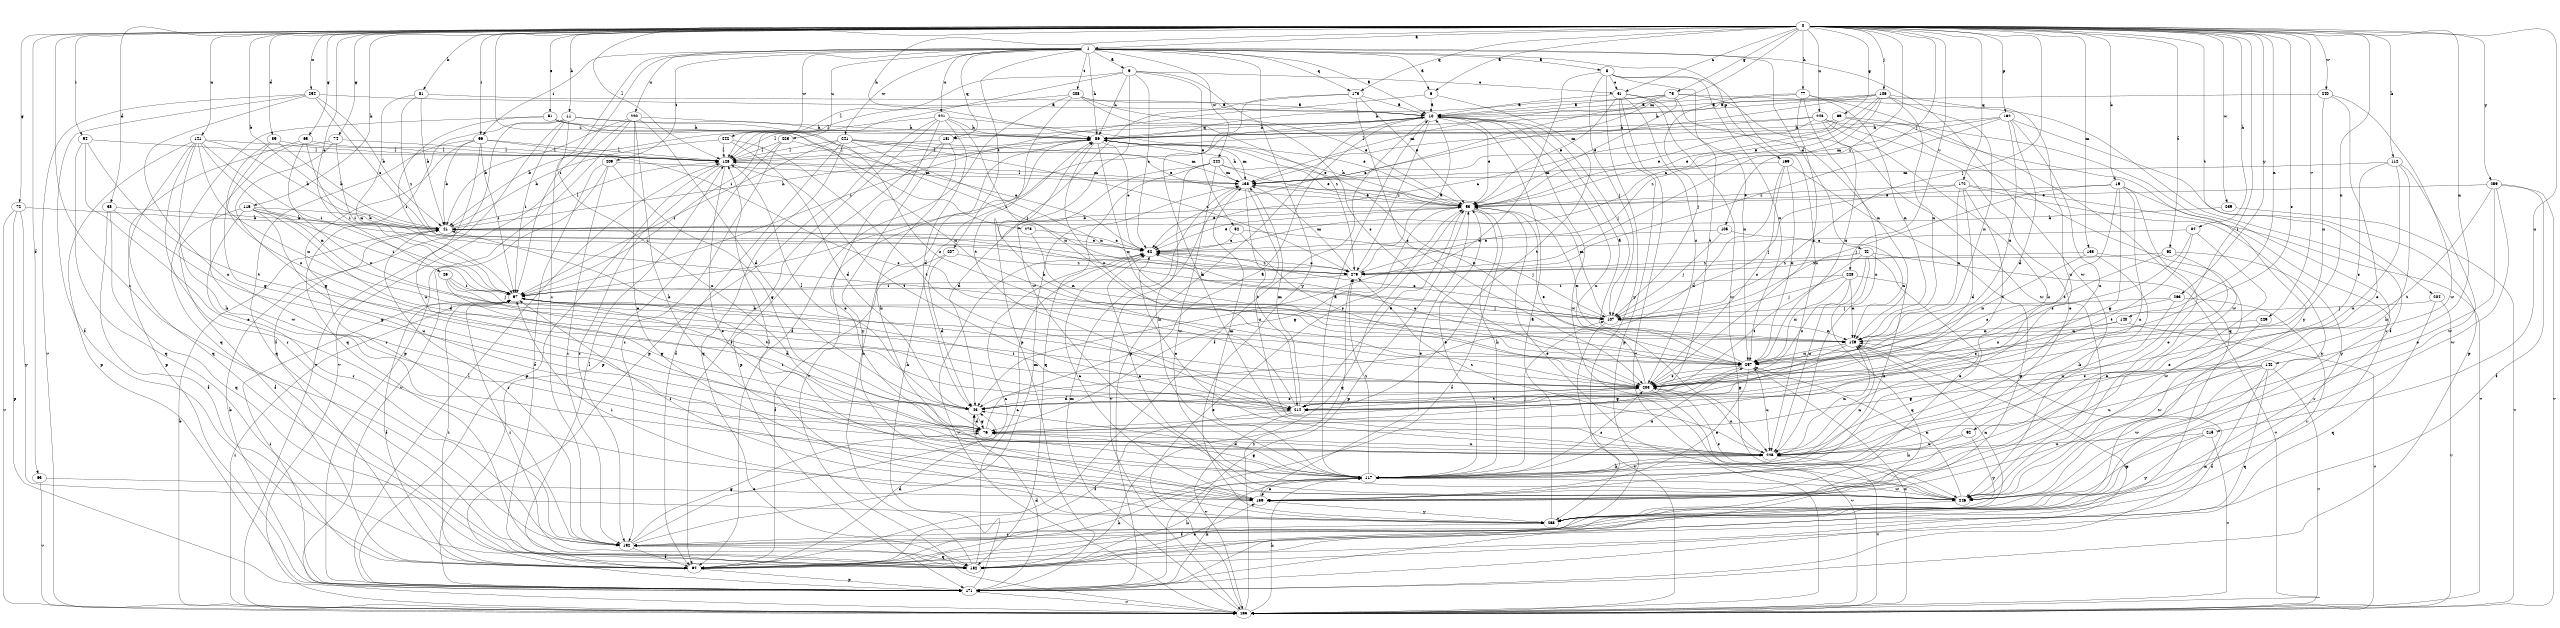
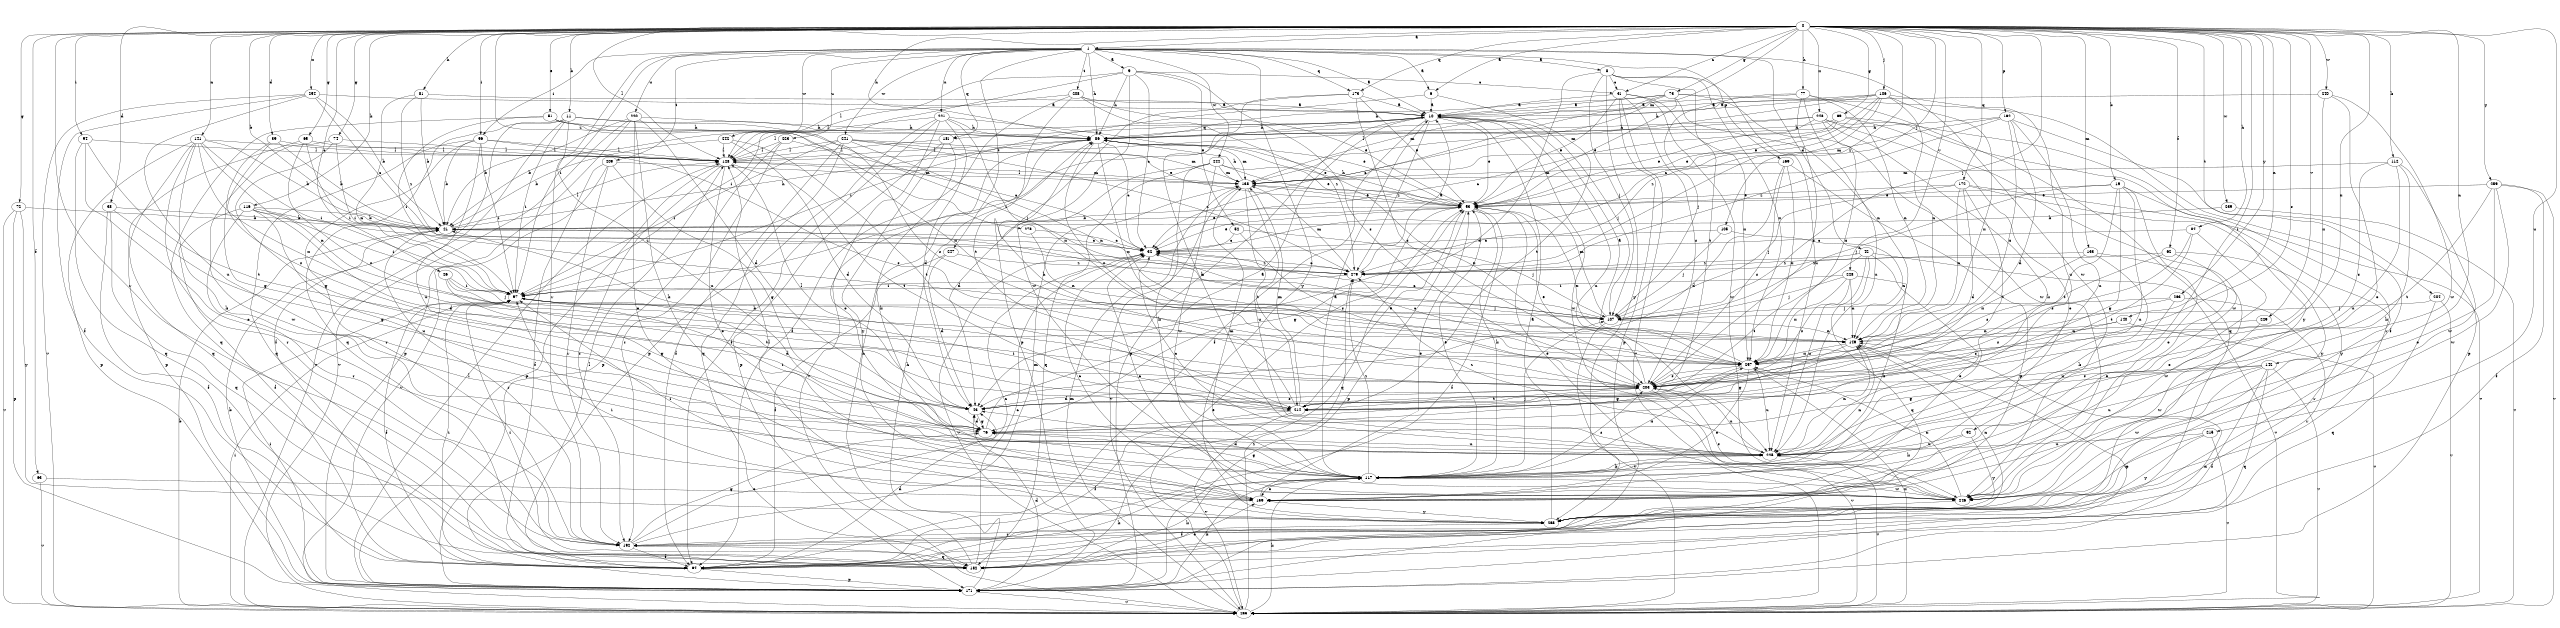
(951, 252) -> (951, 252)
